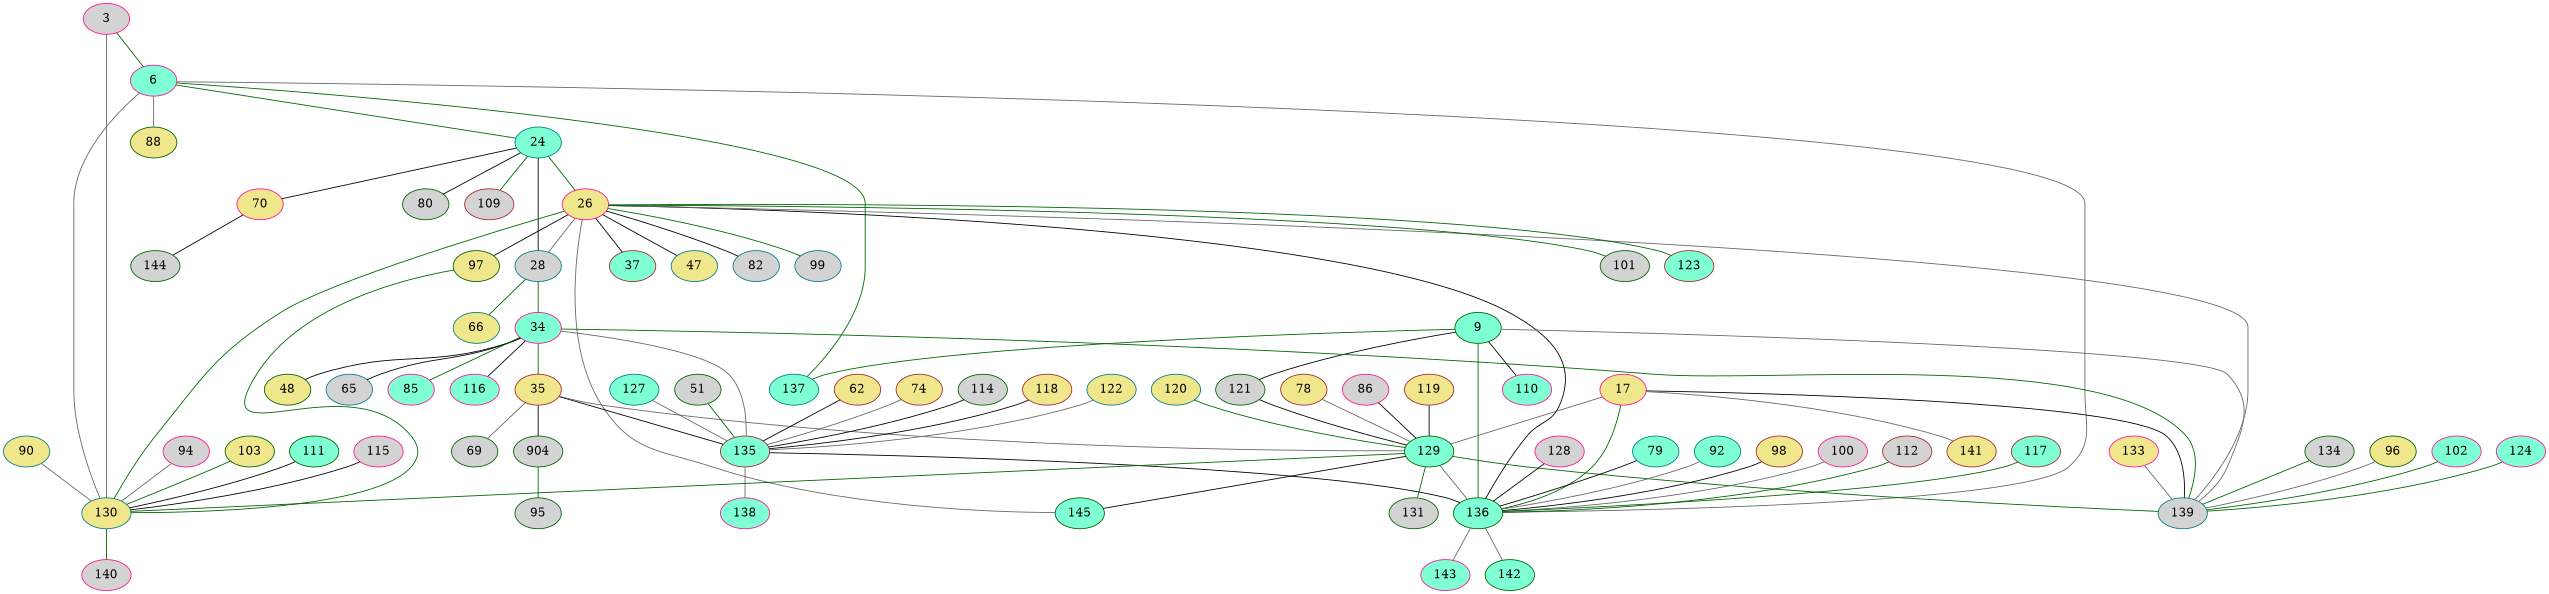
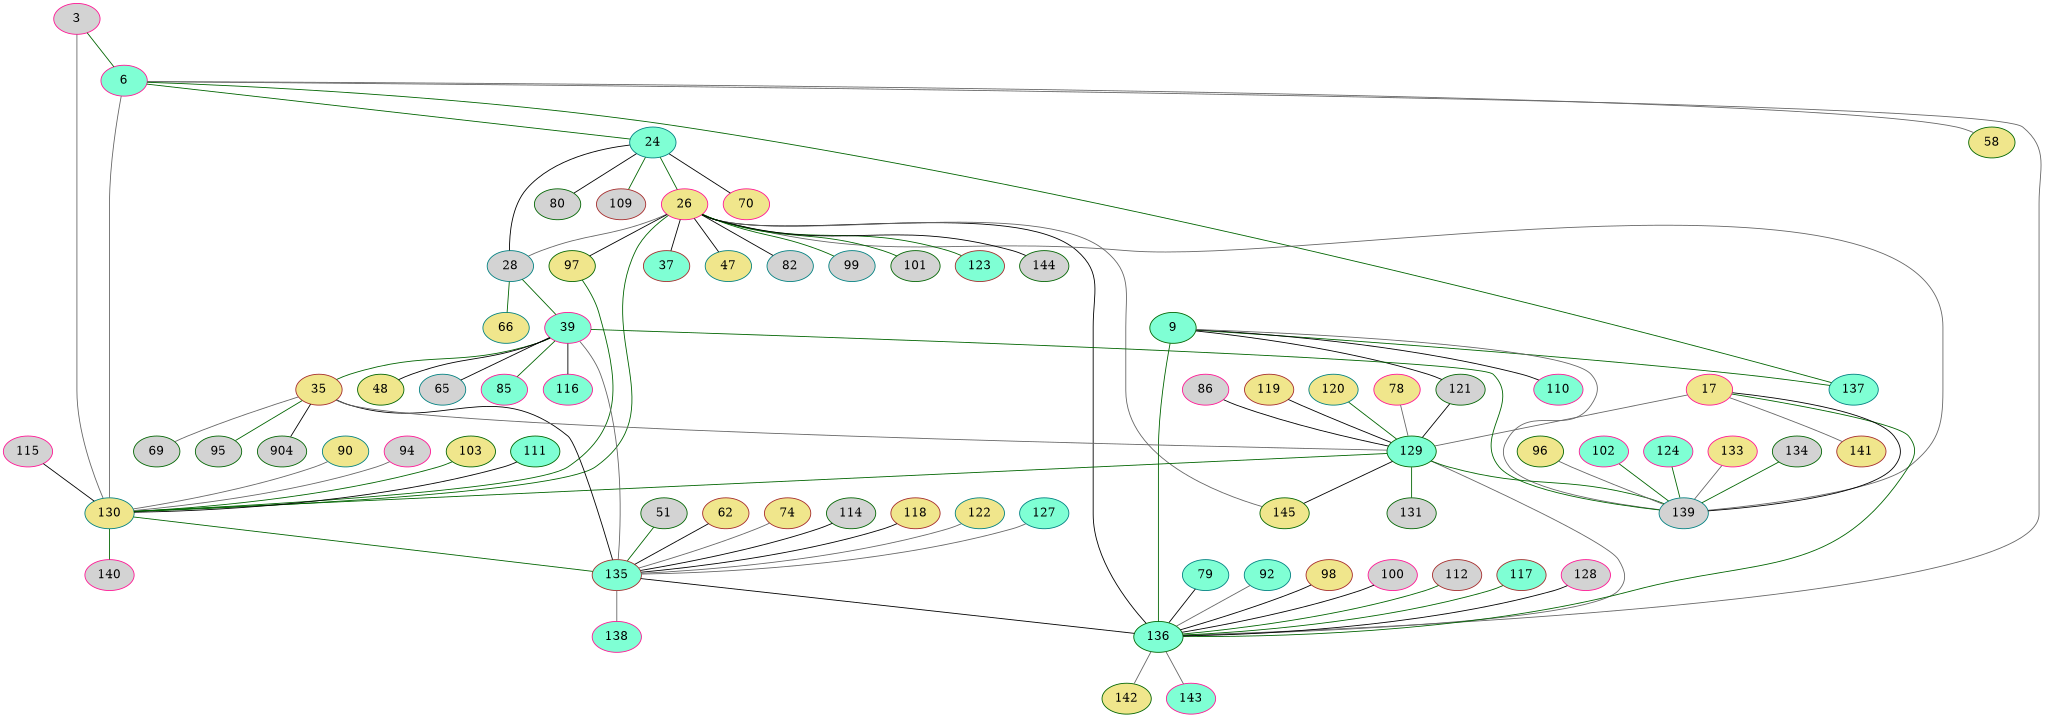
(154, 142) -> (1992, 142)
(208, 235) -> (905, 235)
(538, 328) -> (568, 328)
(1304, 390) -> (1397, 390)
(538, 482) -> (269, 421)
(1665, 496) -> (1279, 613)
(1080, 513) -> (1285, 513)
none -> (363, 544)
(1510, 575) -> (1127, 699)
